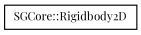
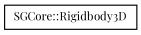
(71, 17) -> (71, 17)
